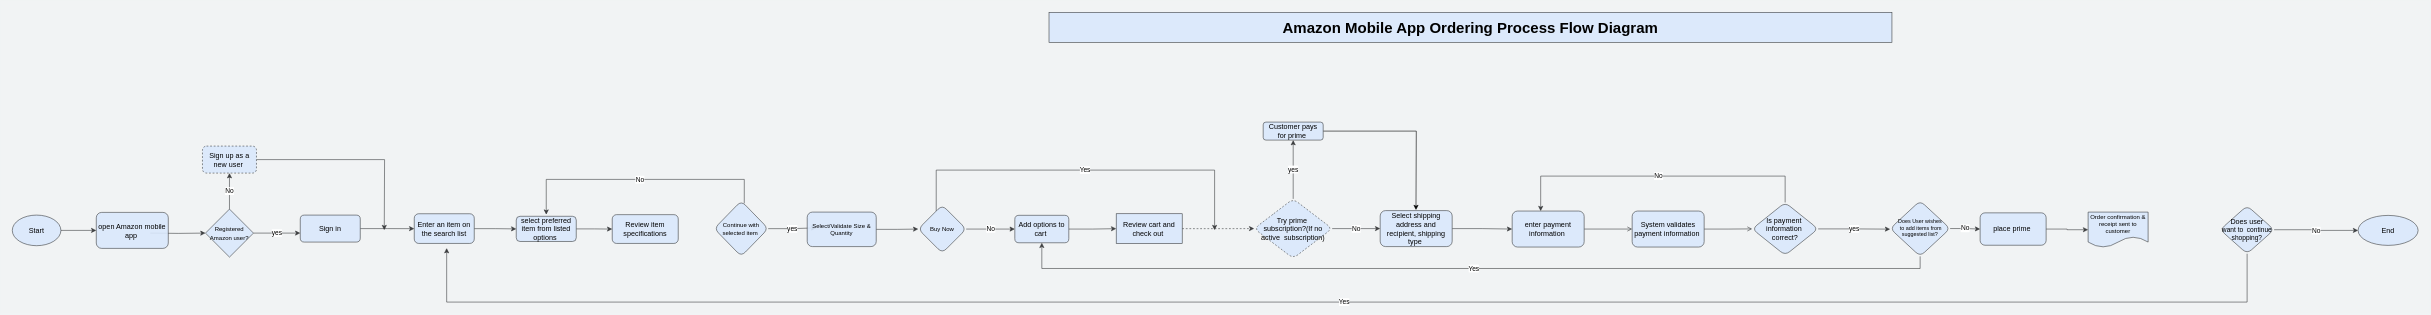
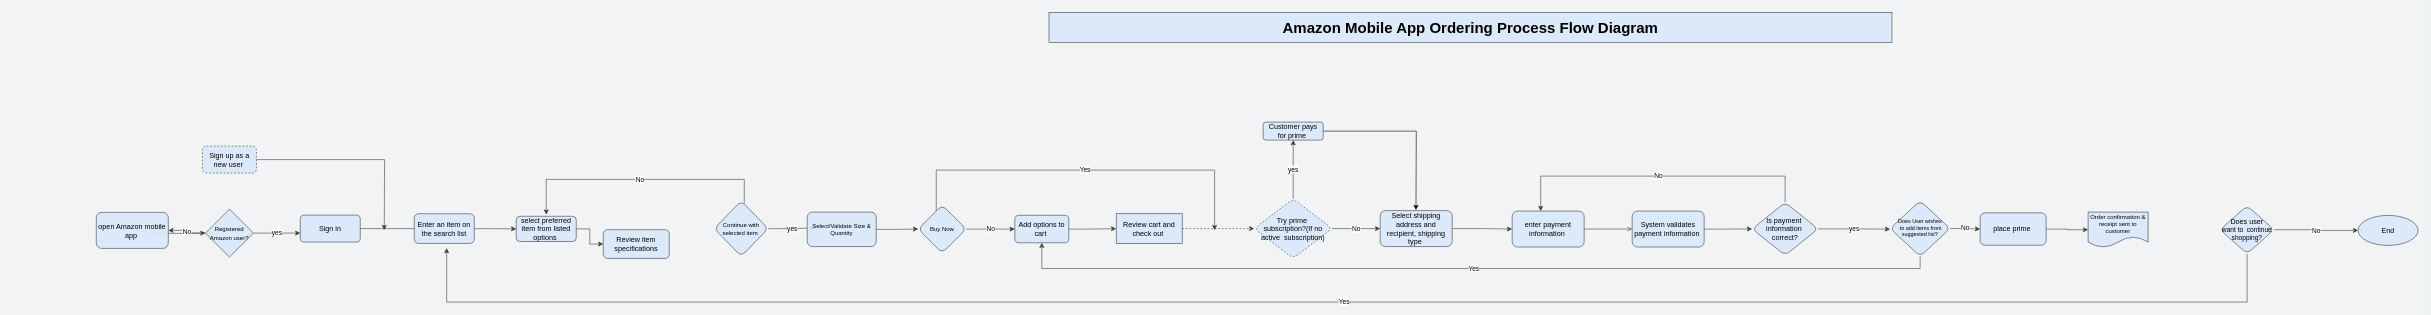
(230, 193) -> (180, 230)
(408, 229) -> (410, 229)
(645, 229) -> (636, 244)
(1748, 229) -> (1746, 229)
(37, 230) -> none
(76, 230) -> none
